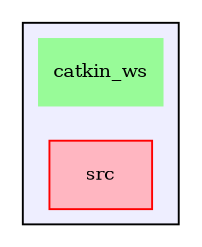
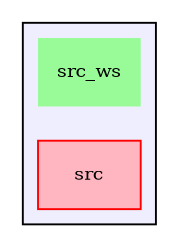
(101, 72) -> (89, 72)
